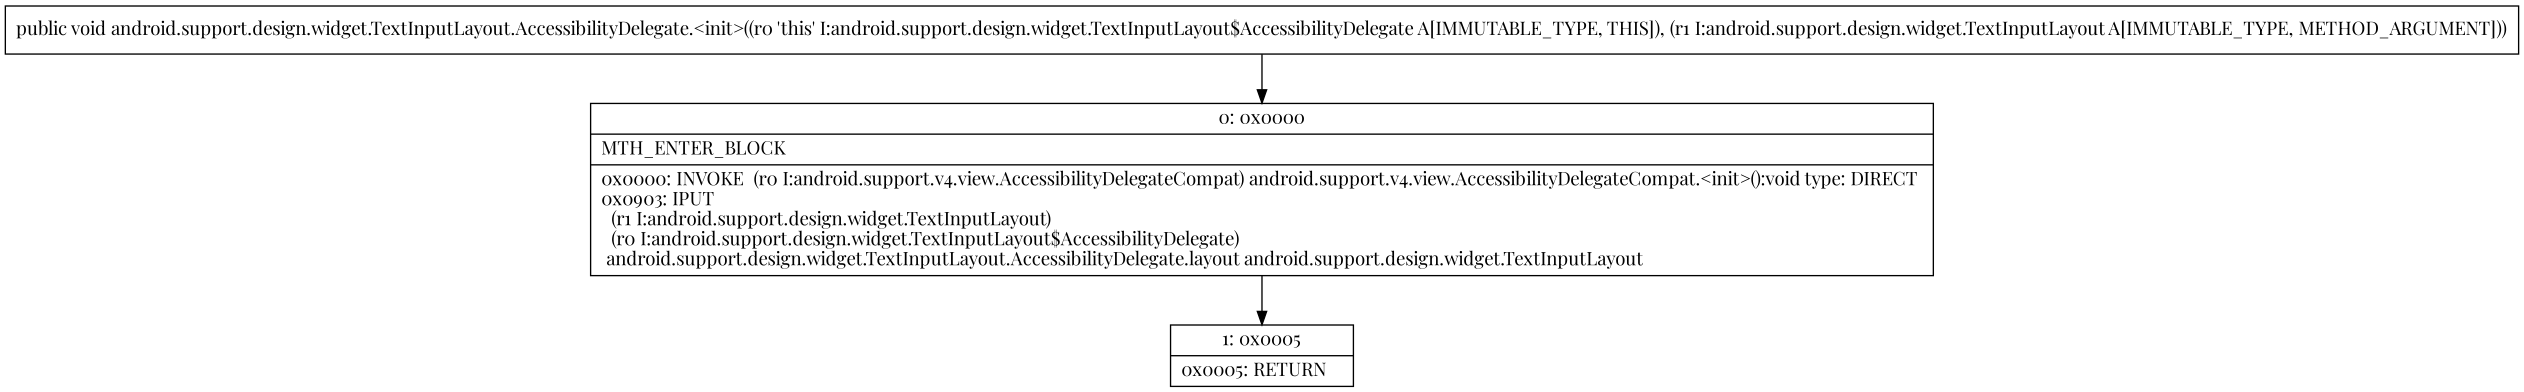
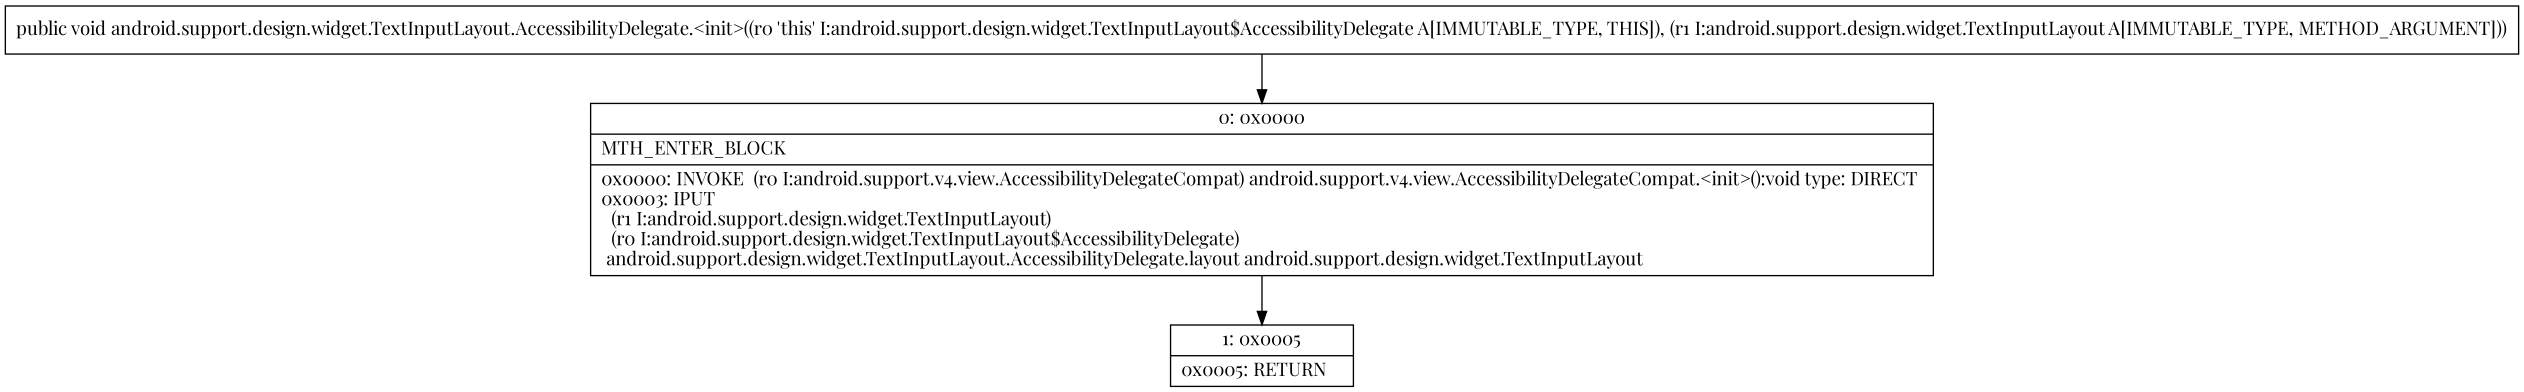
(663, 200) -> (663, 200)
